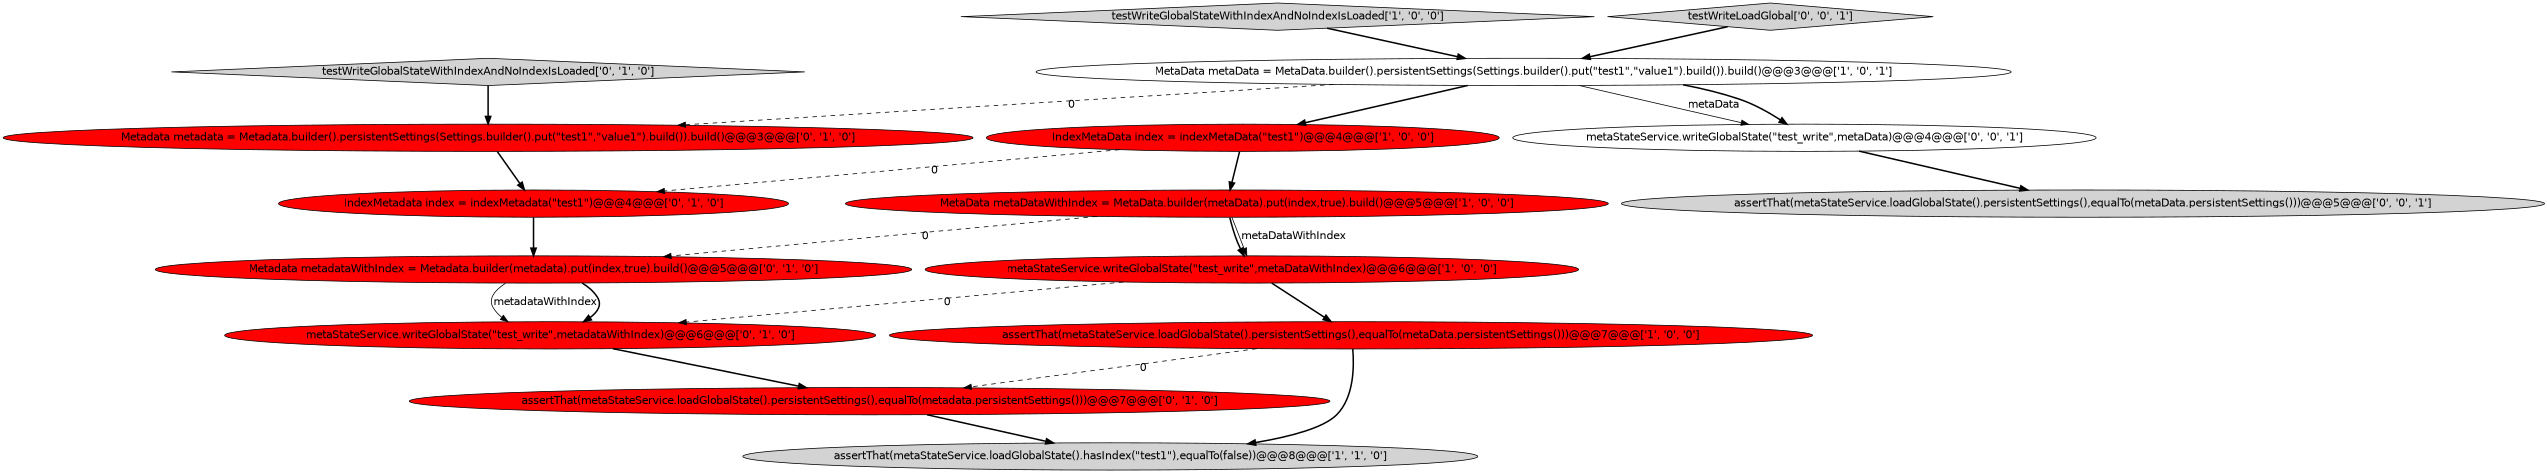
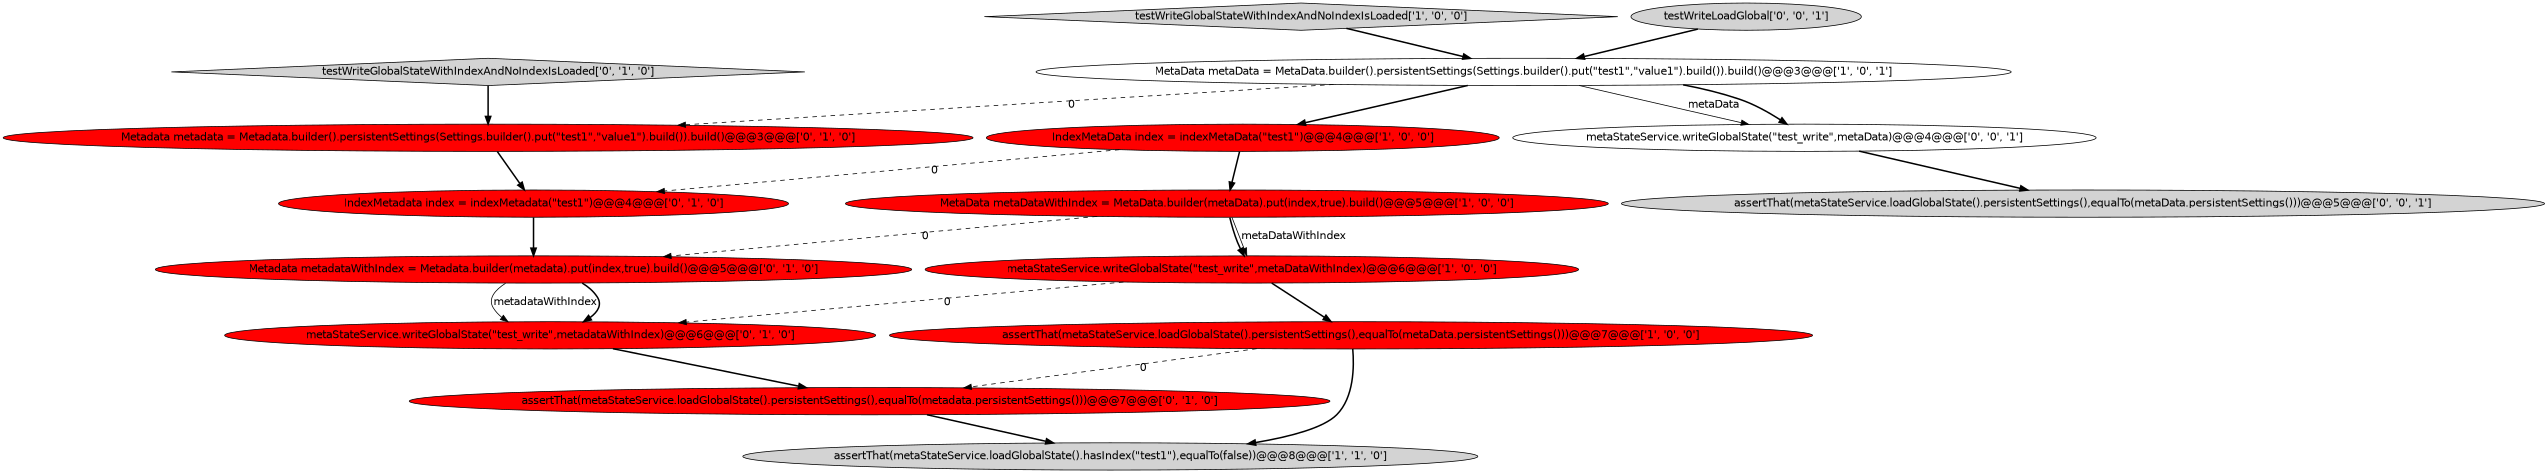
(1770, 17) -> (1746, 17)
